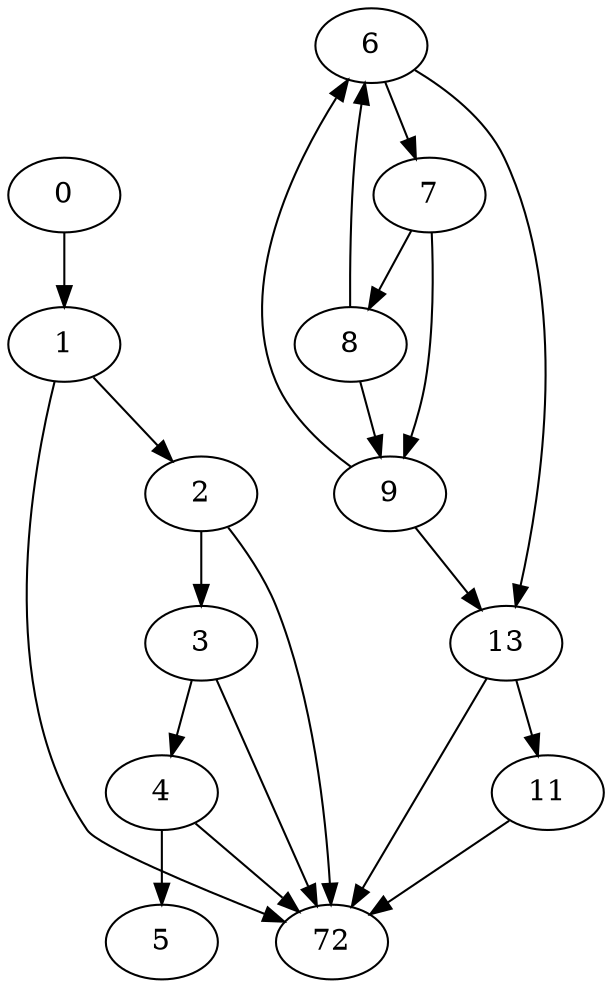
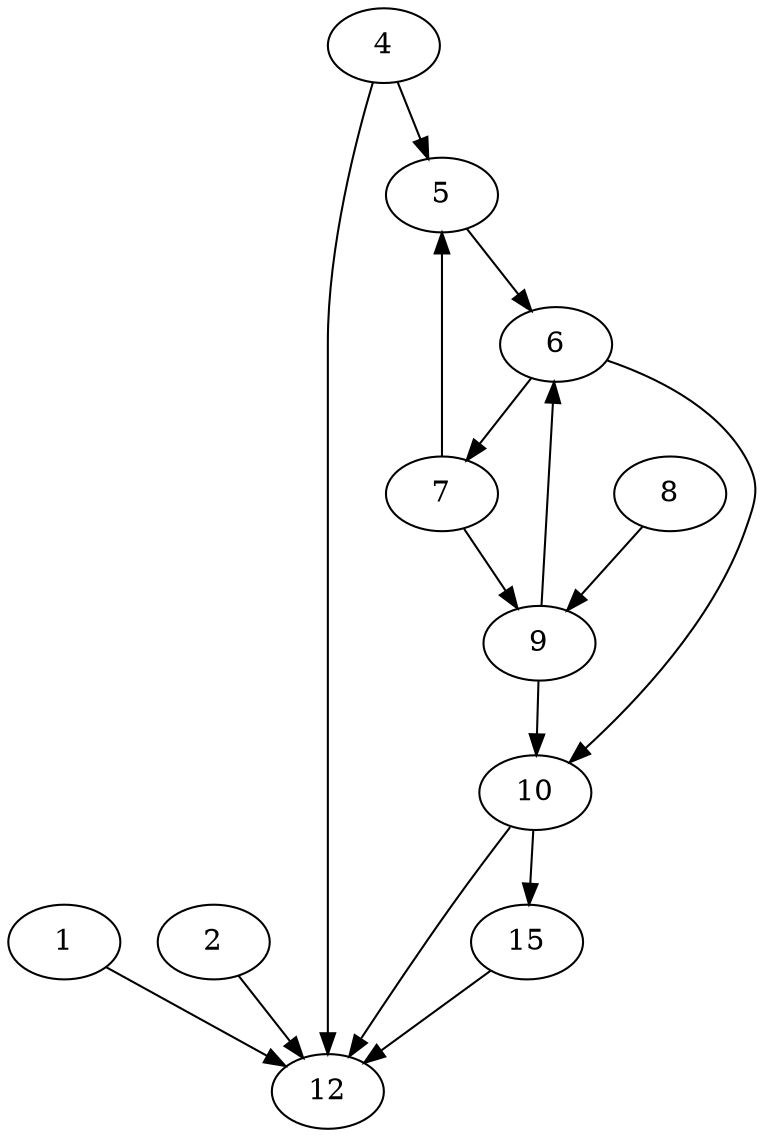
(64, 195) -> none
(352, 205) -> (493, 262)
(395, 260) -> (442, 355)
(126, 411) -> none
(201, 643) -> none
(506, 643) -> (535, 793)
(548, 793) -> (527, 942)
(332, 942) -> (328, 1091)
